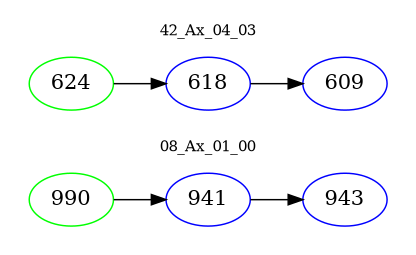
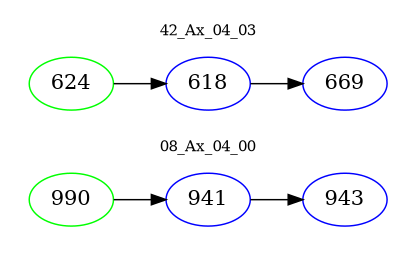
(345, 84) -> (345, 84)
(208, 148) -> (208, 148)
